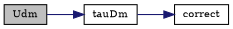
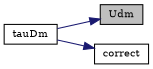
(60, 15) -> (74, 25)
